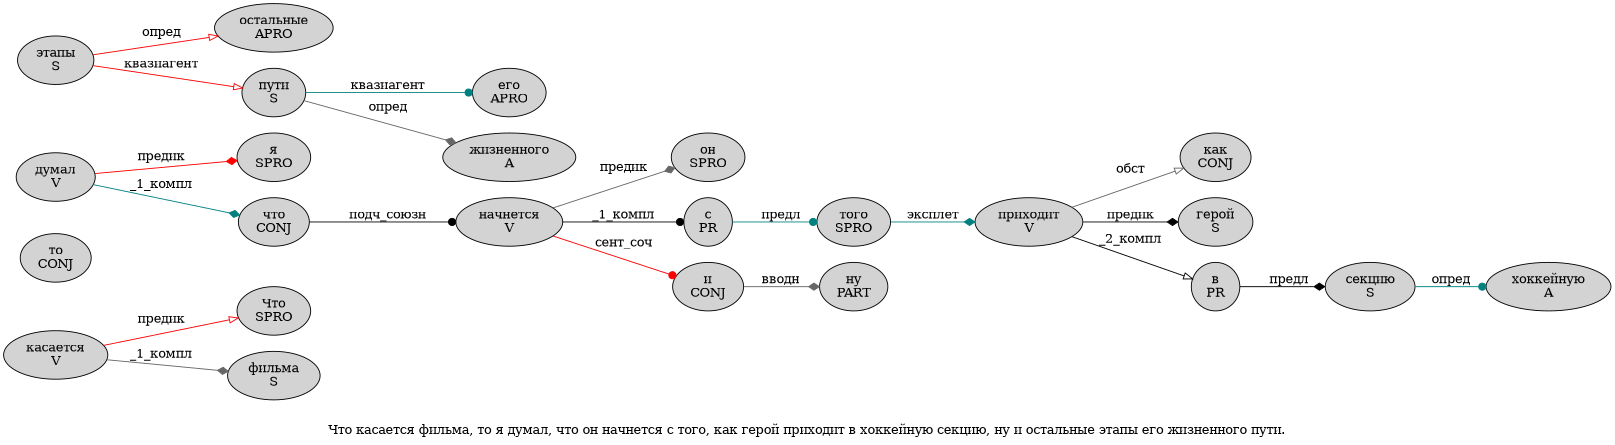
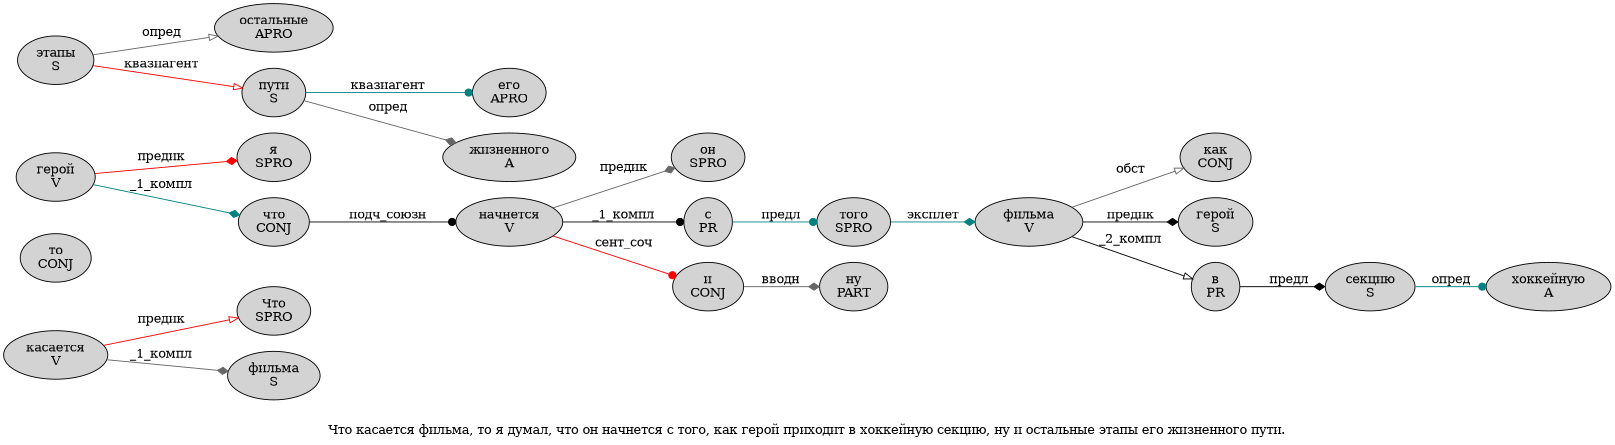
(151, 46) -> (151, 46)
(56, 177) -> (56, 177)
(1029, 222) -> (1029, 222)
